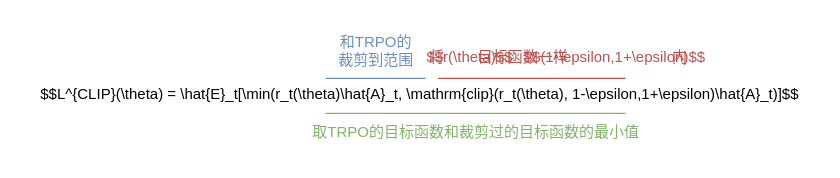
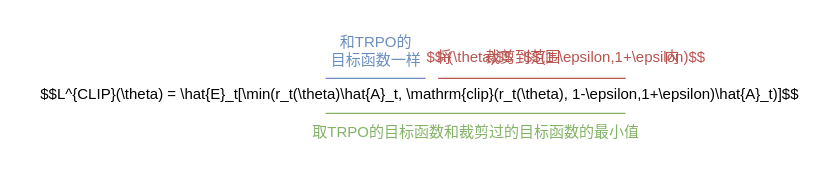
(376, 51) -> (376, 51)
(559, 57) -> (559, 57)
